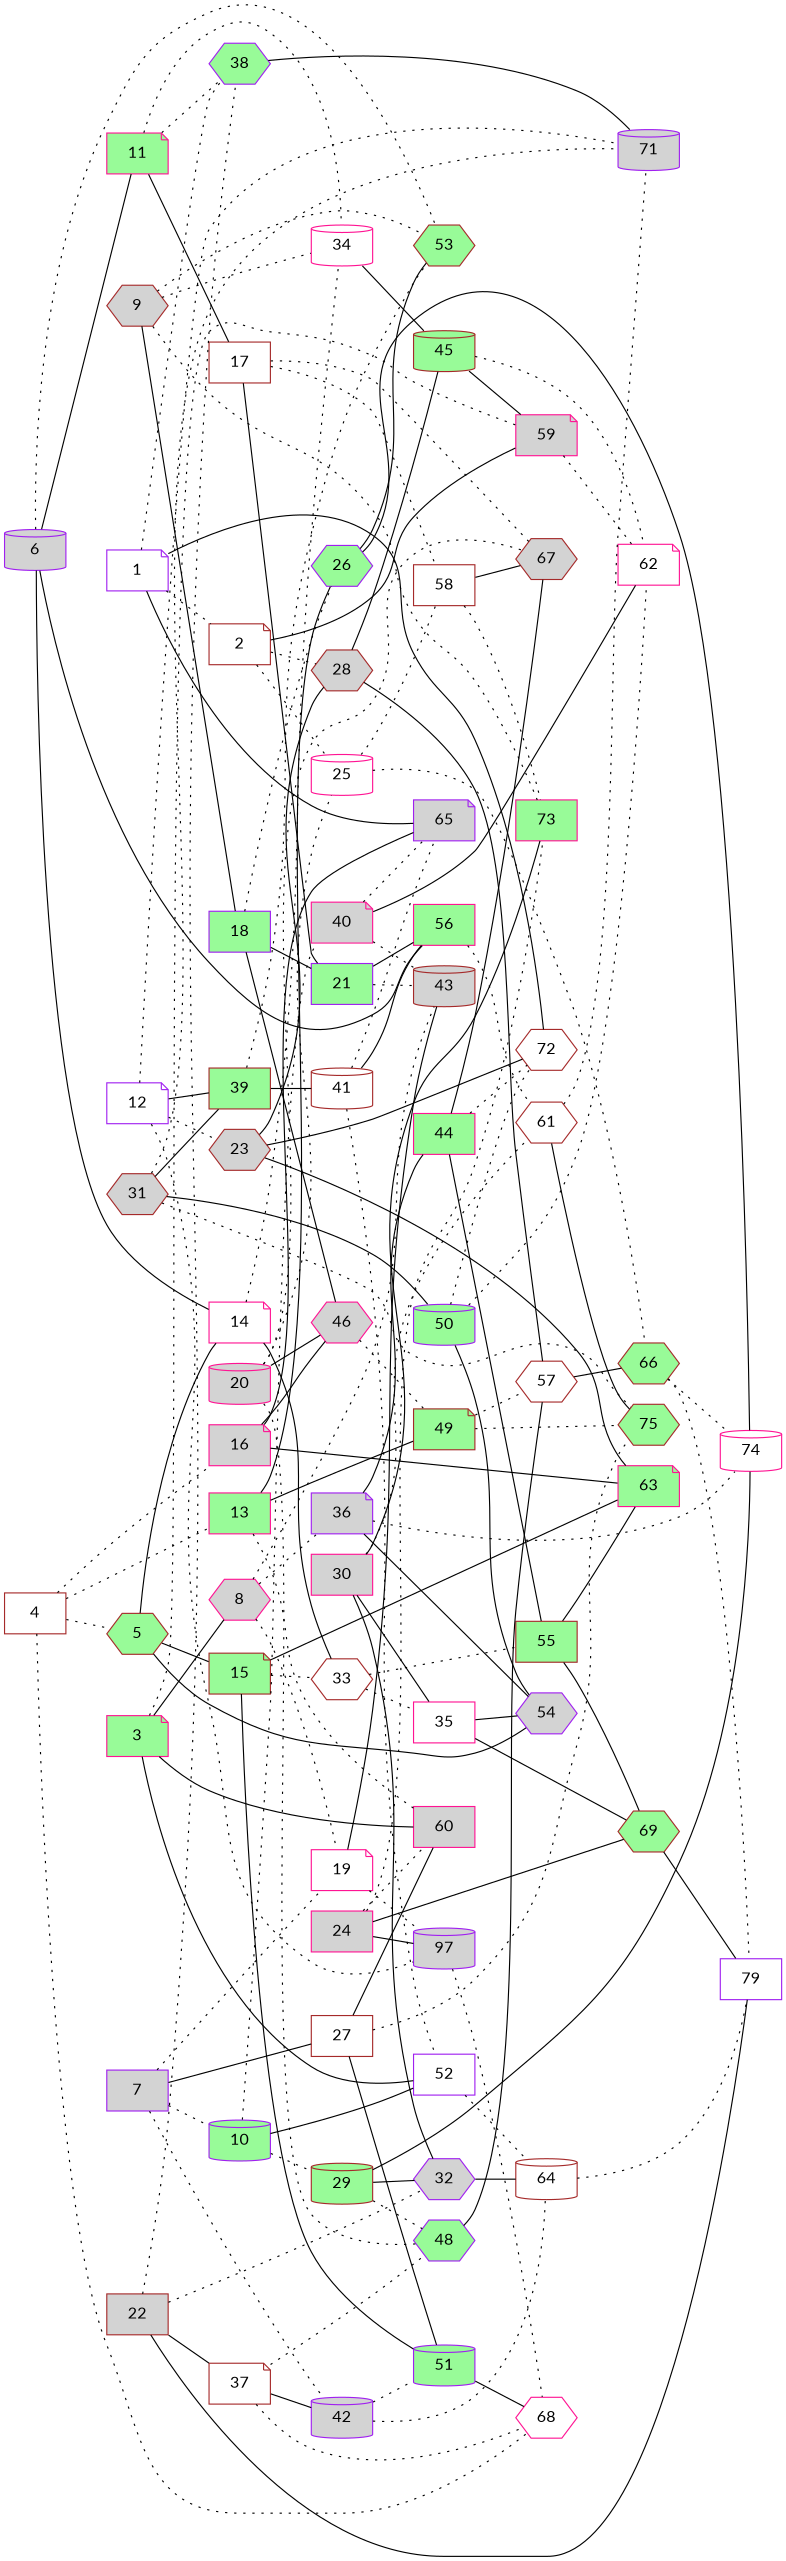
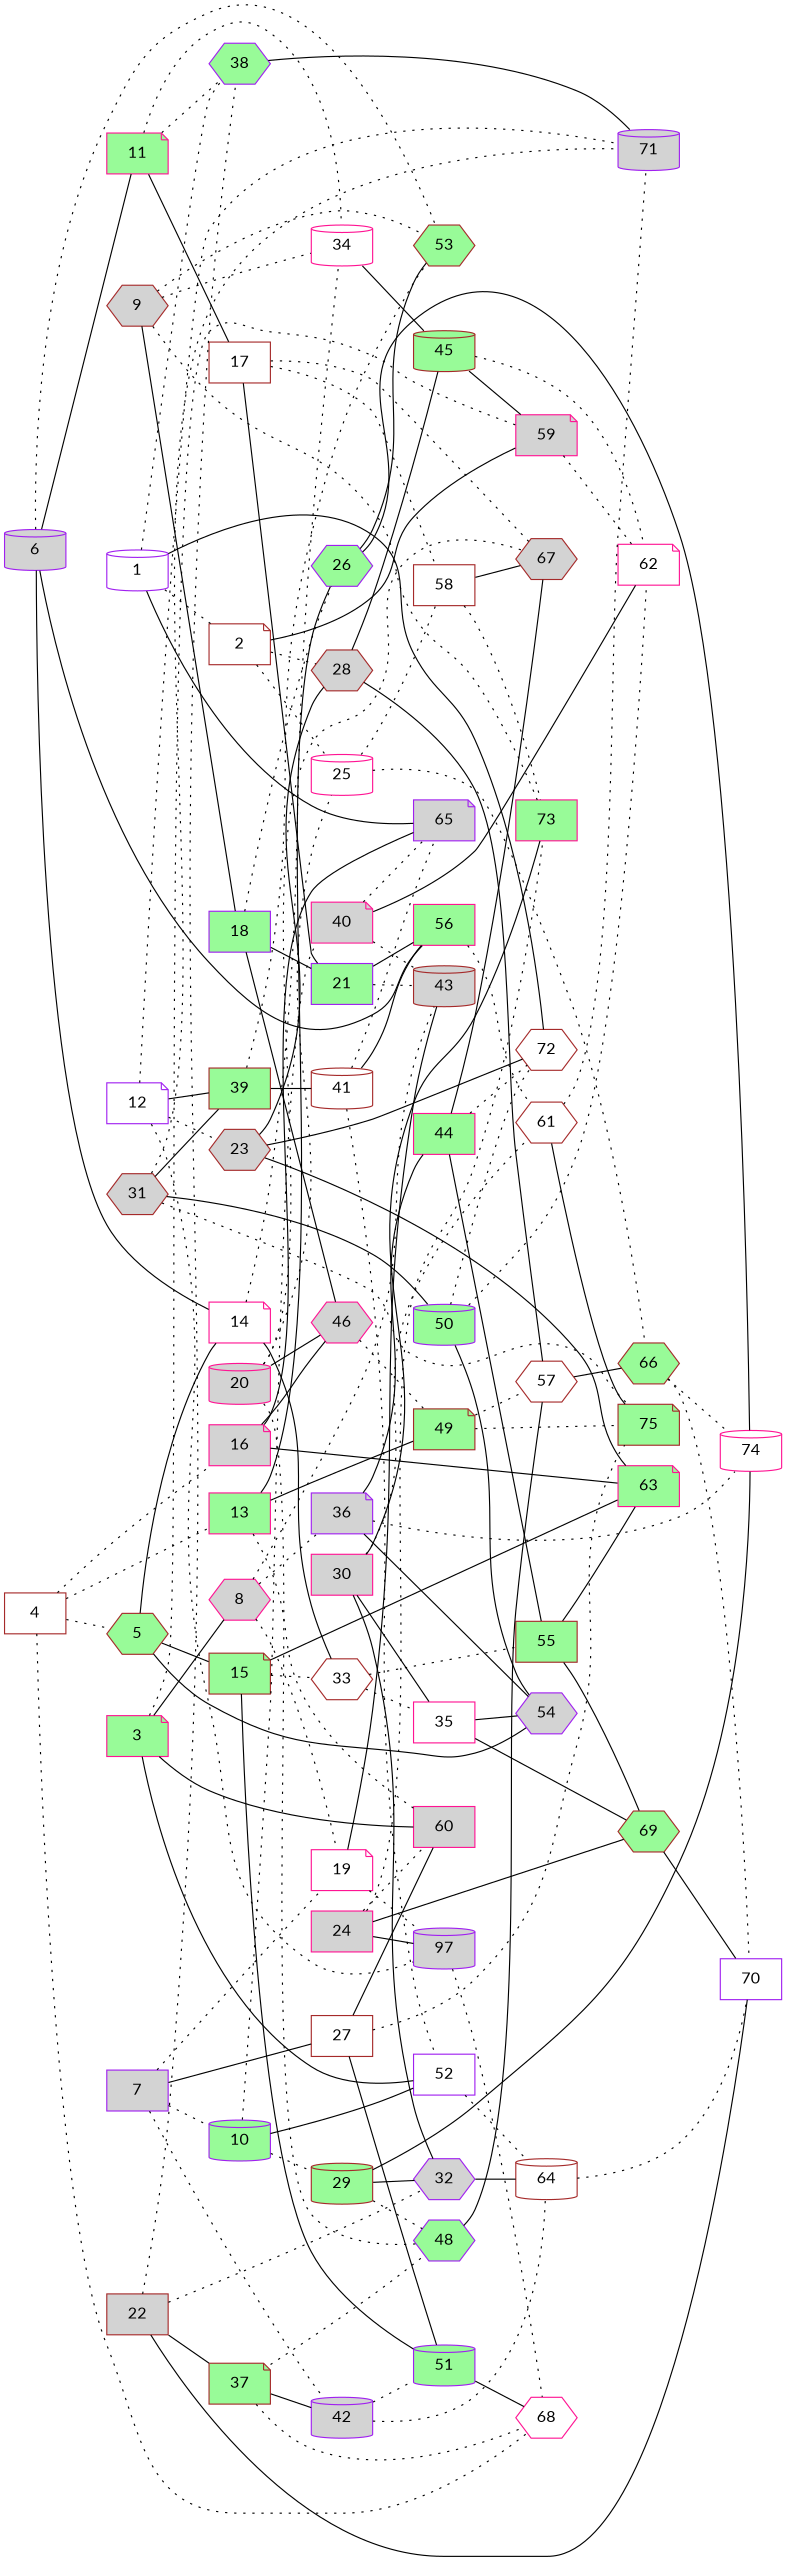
(137, 570) -> (137, 570)
(649, 1425) -> (649, 1425)
(751, 1979) -> (751, 1979)
(240, 2384) -> (240, 2384)
